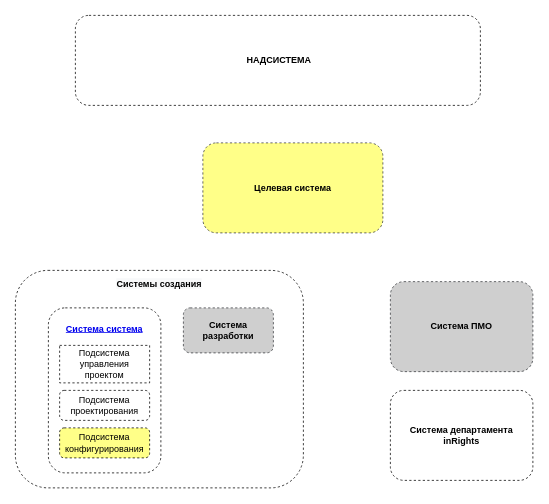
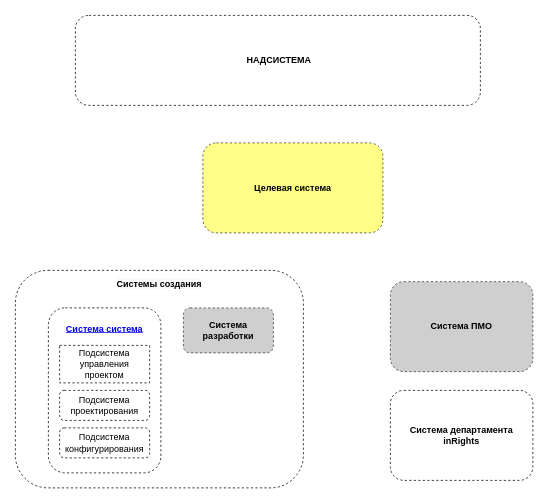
(105, 443) -> (105, 443)
